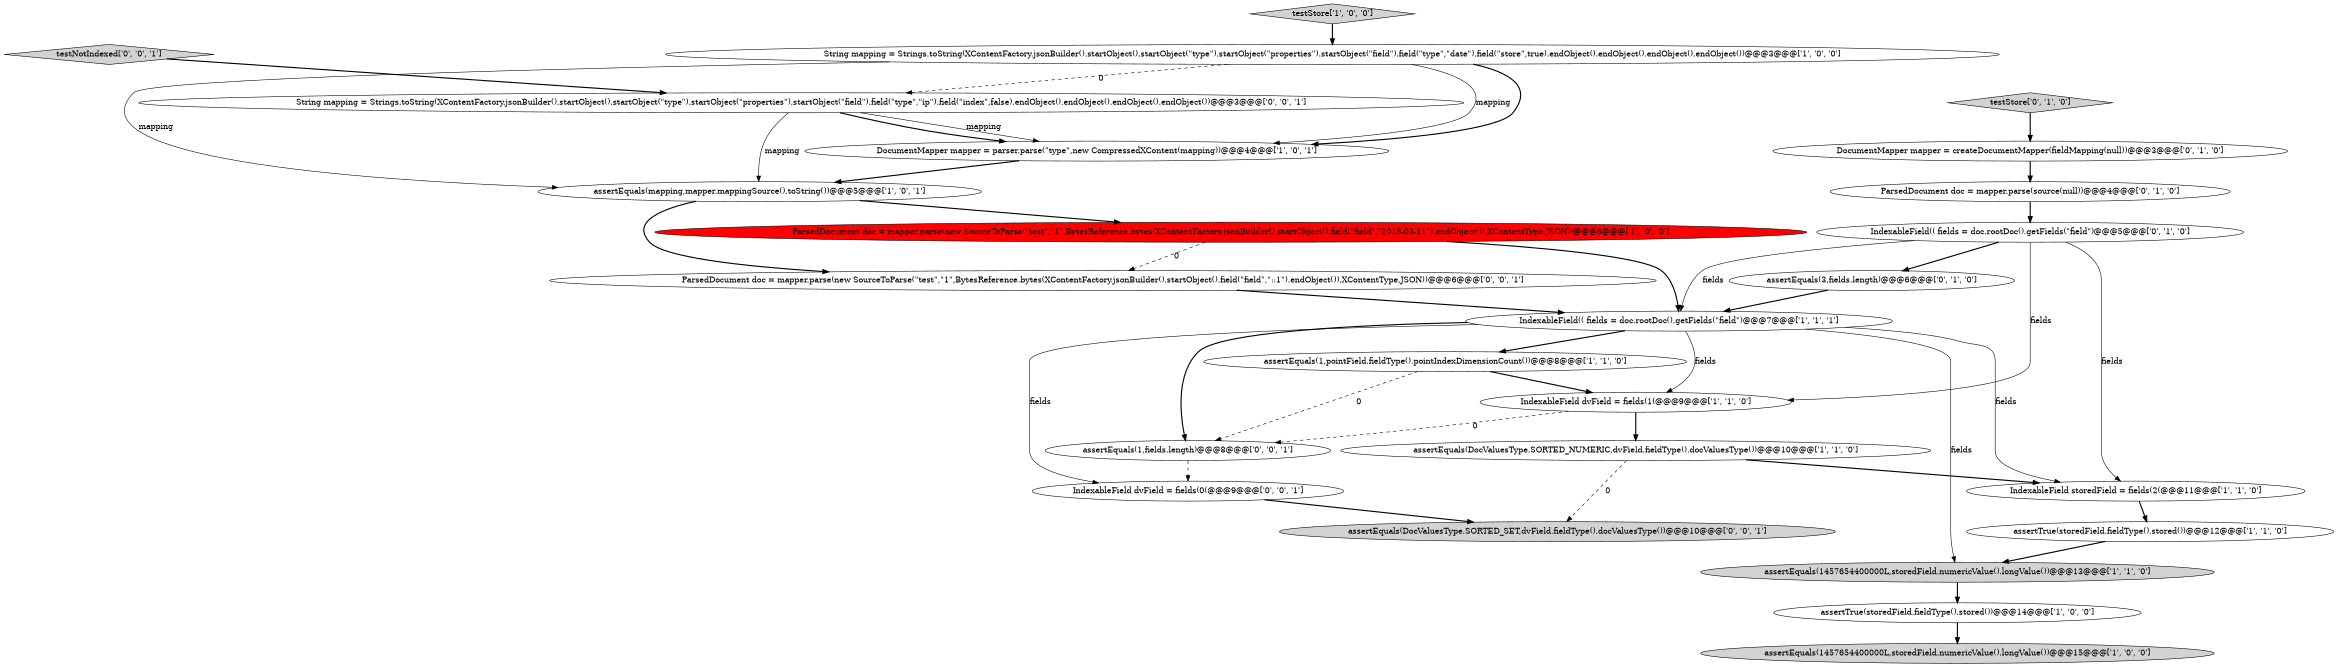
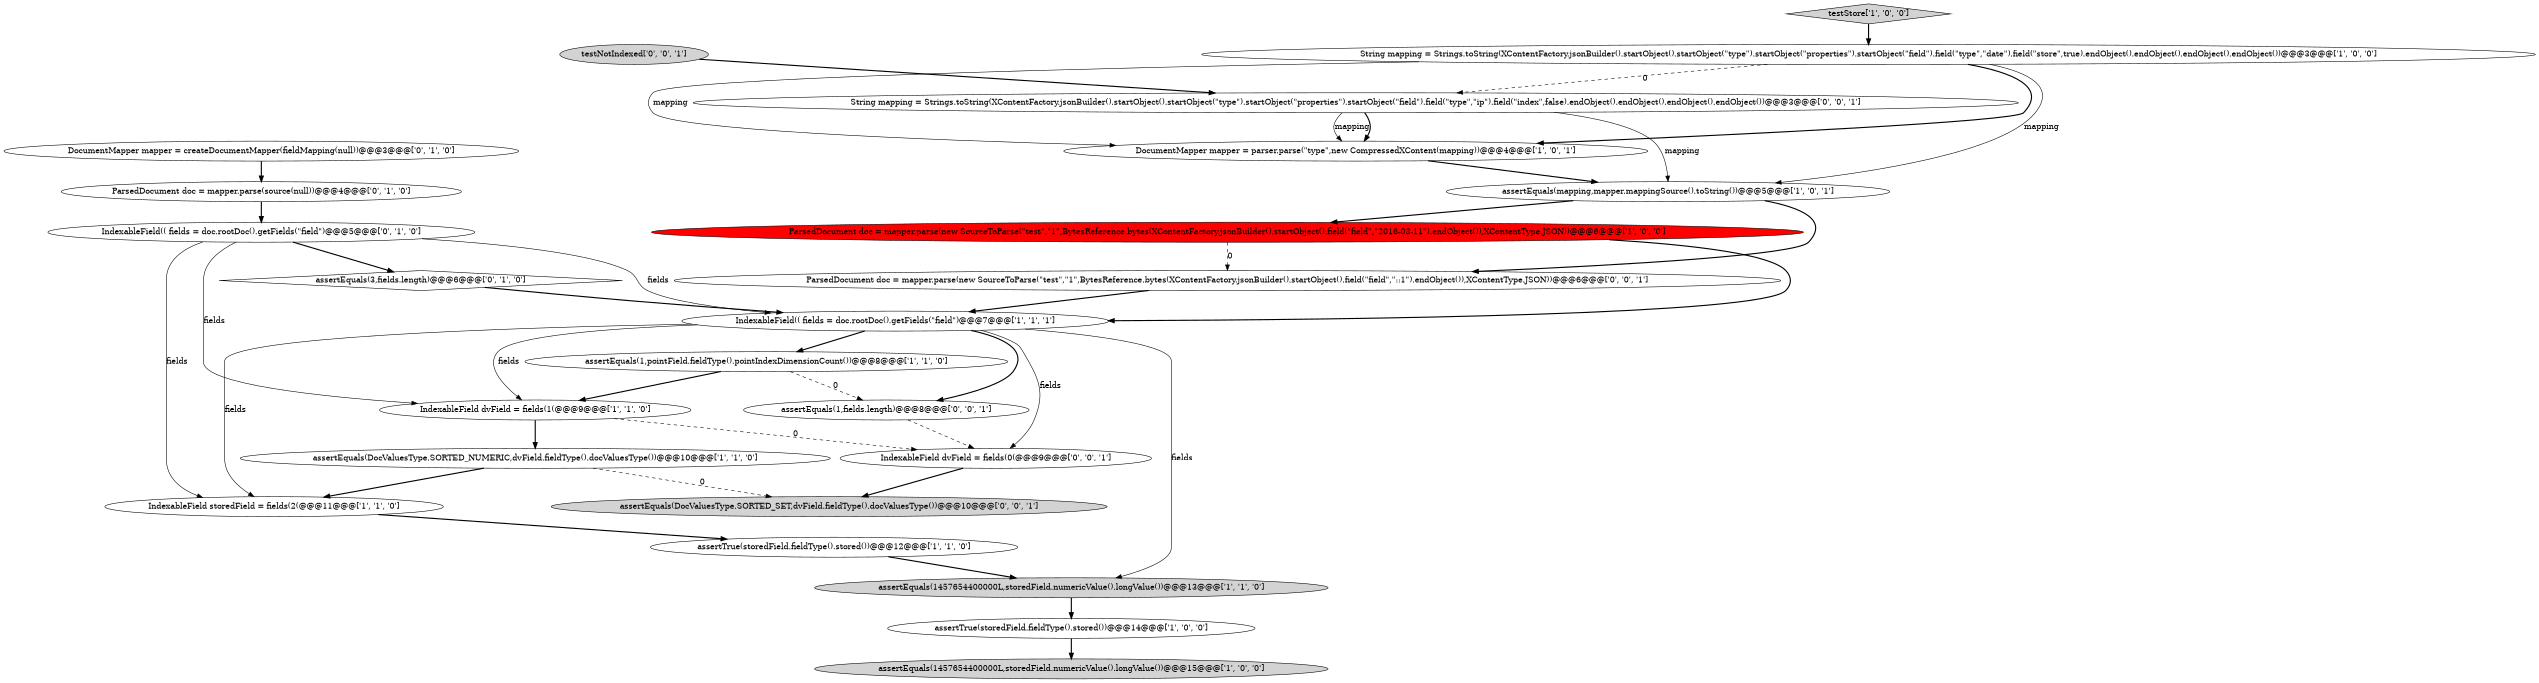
(109, 54) -> (634, 54)
(2030, 103) -> none
(1872, 281) -> (421, 281)
(1425, 428) -> (763, 434)
